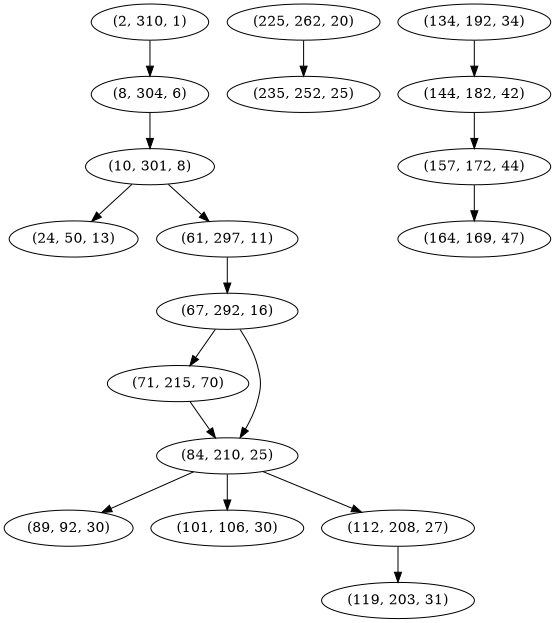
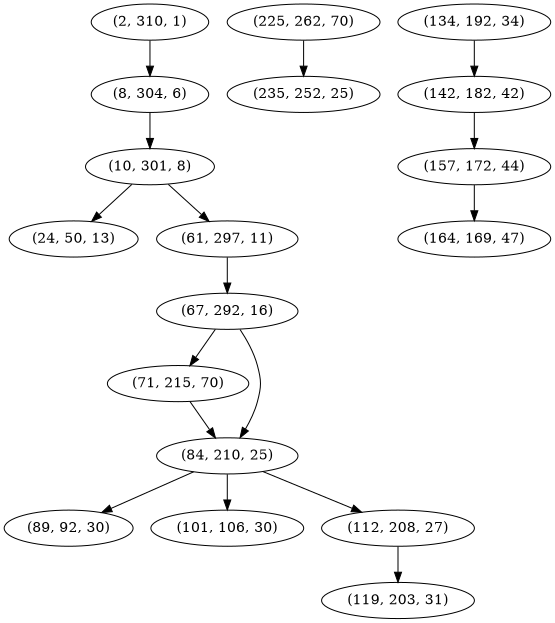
(304, 22) -> (304, 22)
(474, 94) -> (474, 94)
